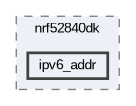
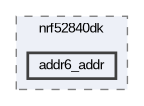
(68, 66) -> (72, 66)
